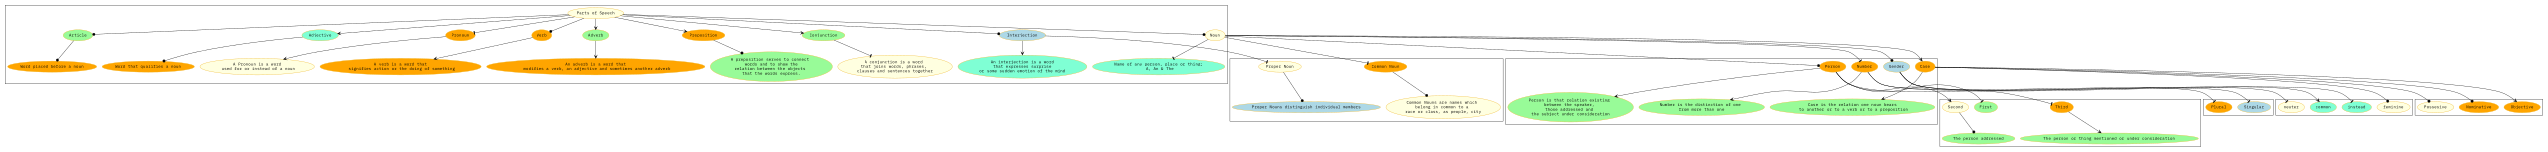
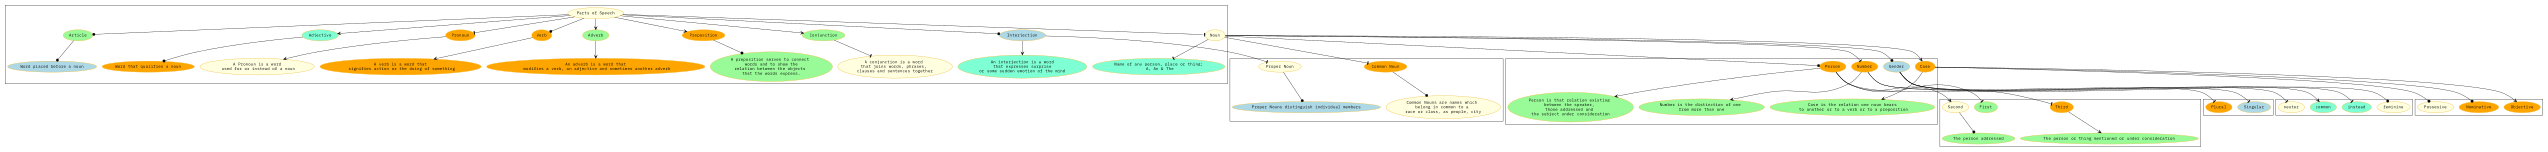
(913, 25) -> (913, 25)
(52, 67) -> (52, 67)
(2162, 75) -> (2142, 90)
